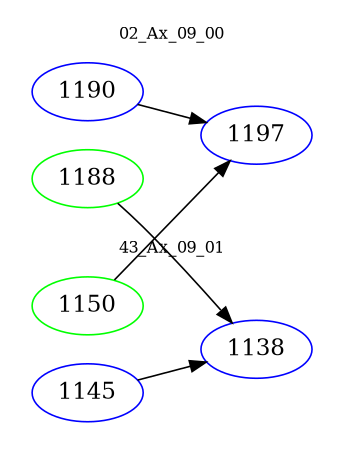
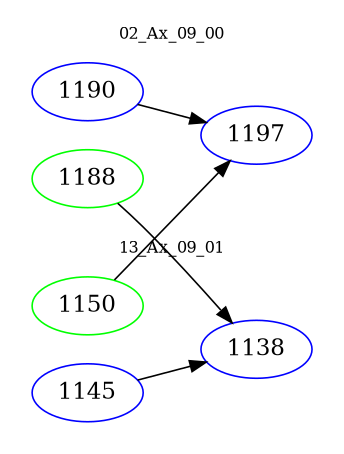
(172, 249) -> (172, 249)
